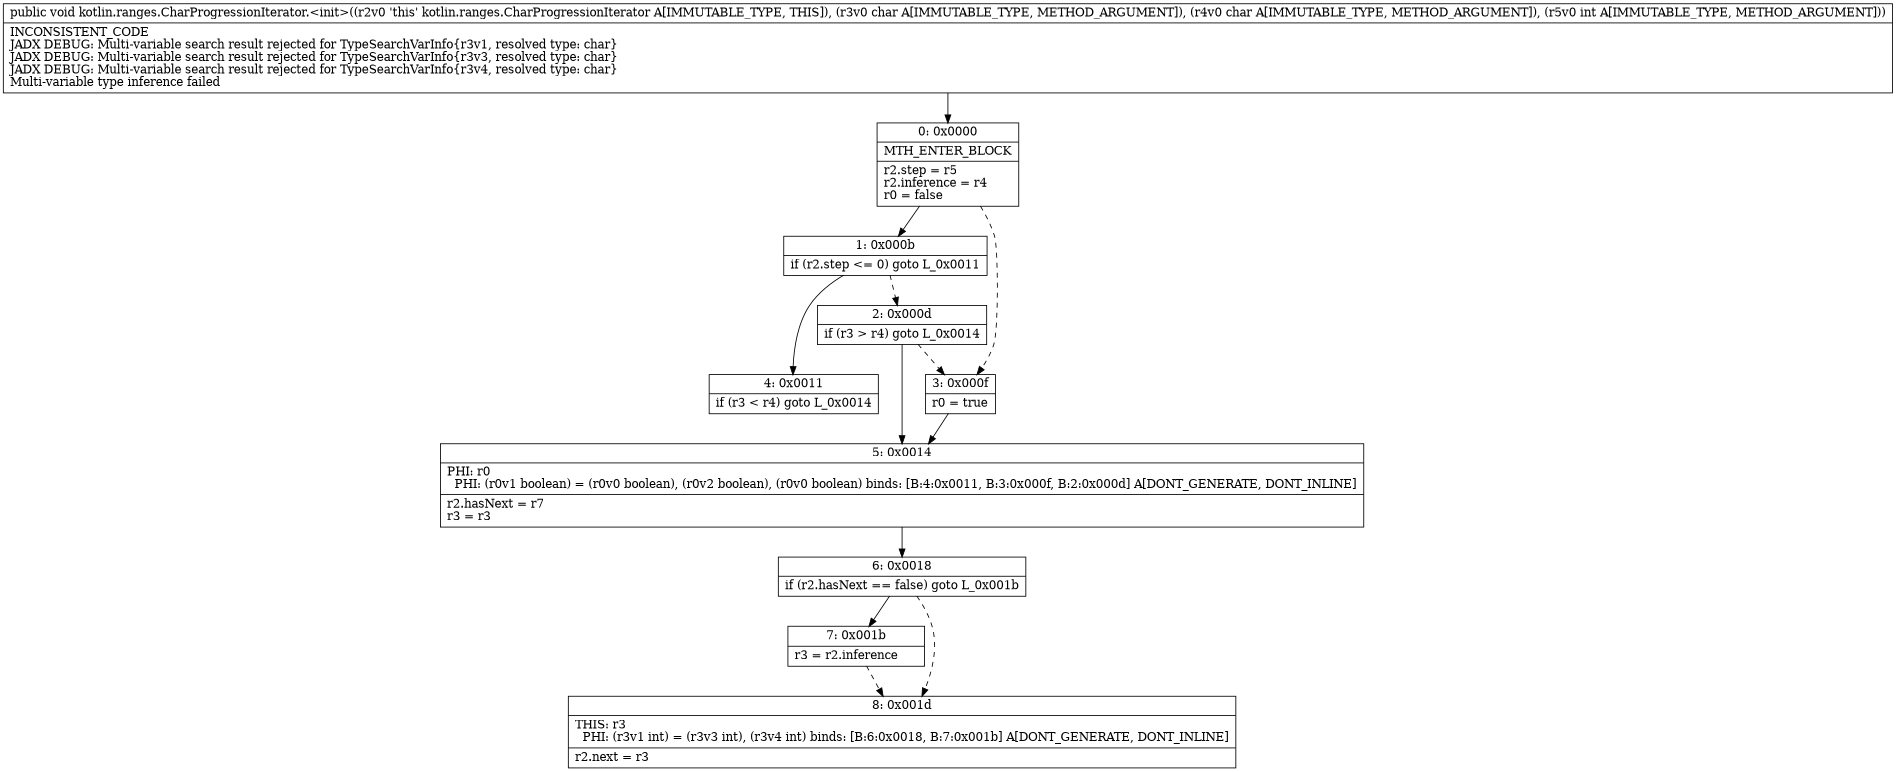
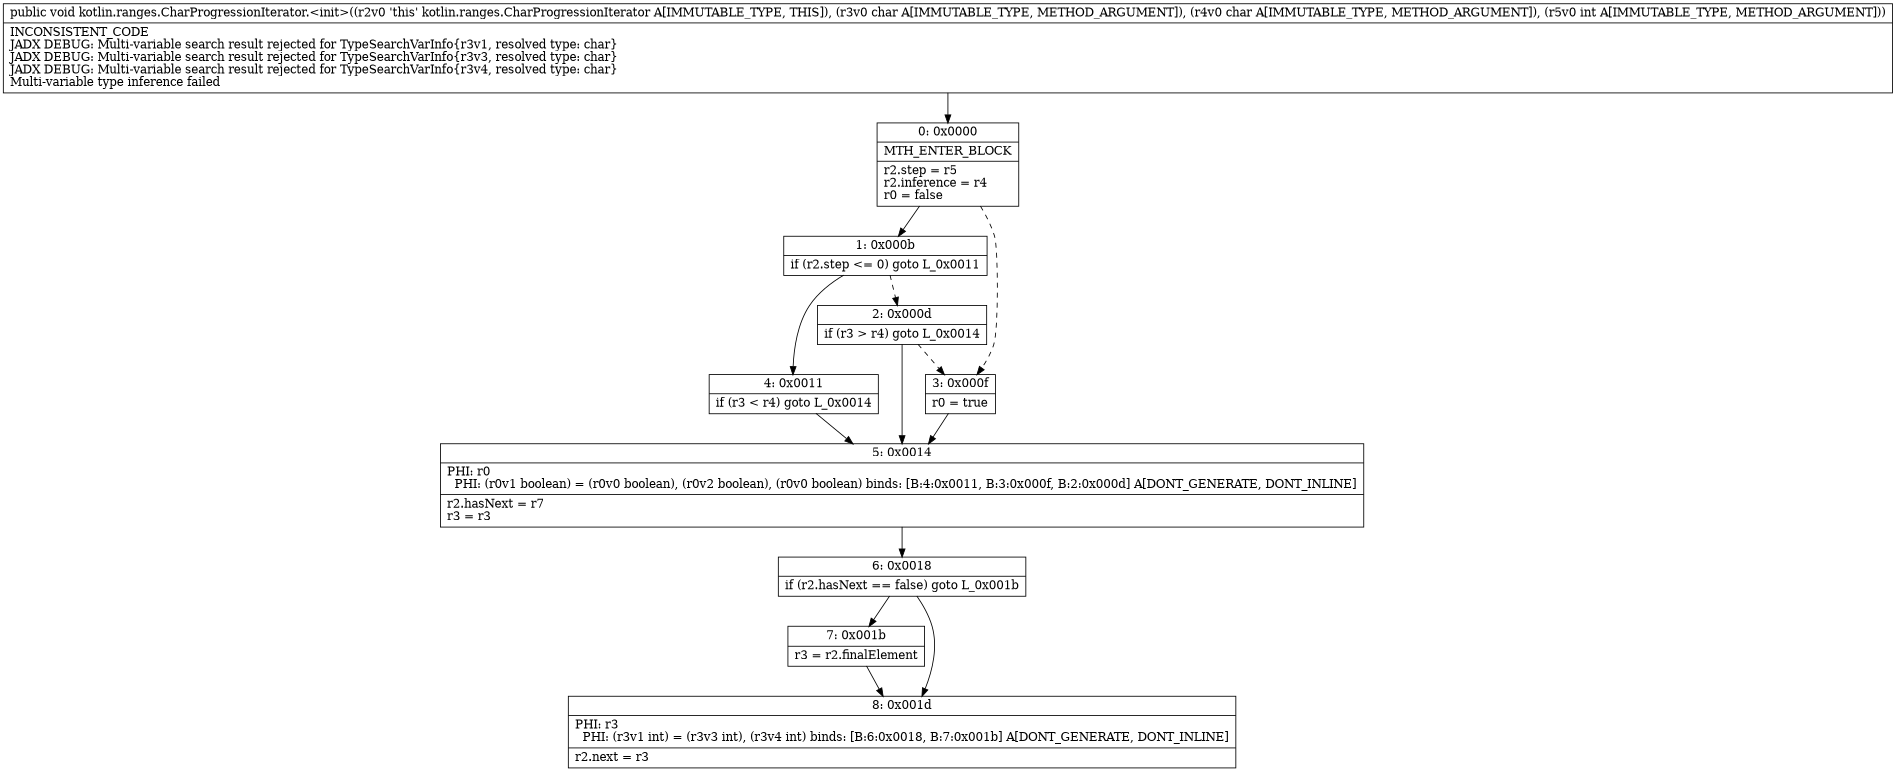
none -> (831, 426)
(934, 641) -> (934, 641)
(846, 656) -> (856, 656)
(873, 678) -> (873, 678)
(602, 725) -> (599, 725)
